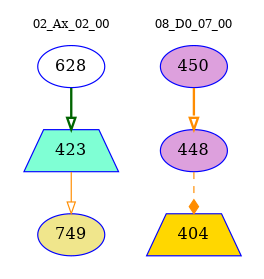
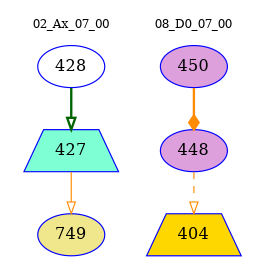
(71, 25) -> (71, 25)
(71, 67) -> (71, 67)
(194, 102) -> (194, 102)
(71, 151) -> (71, 151)
(194, 186) -> (194, 186)
